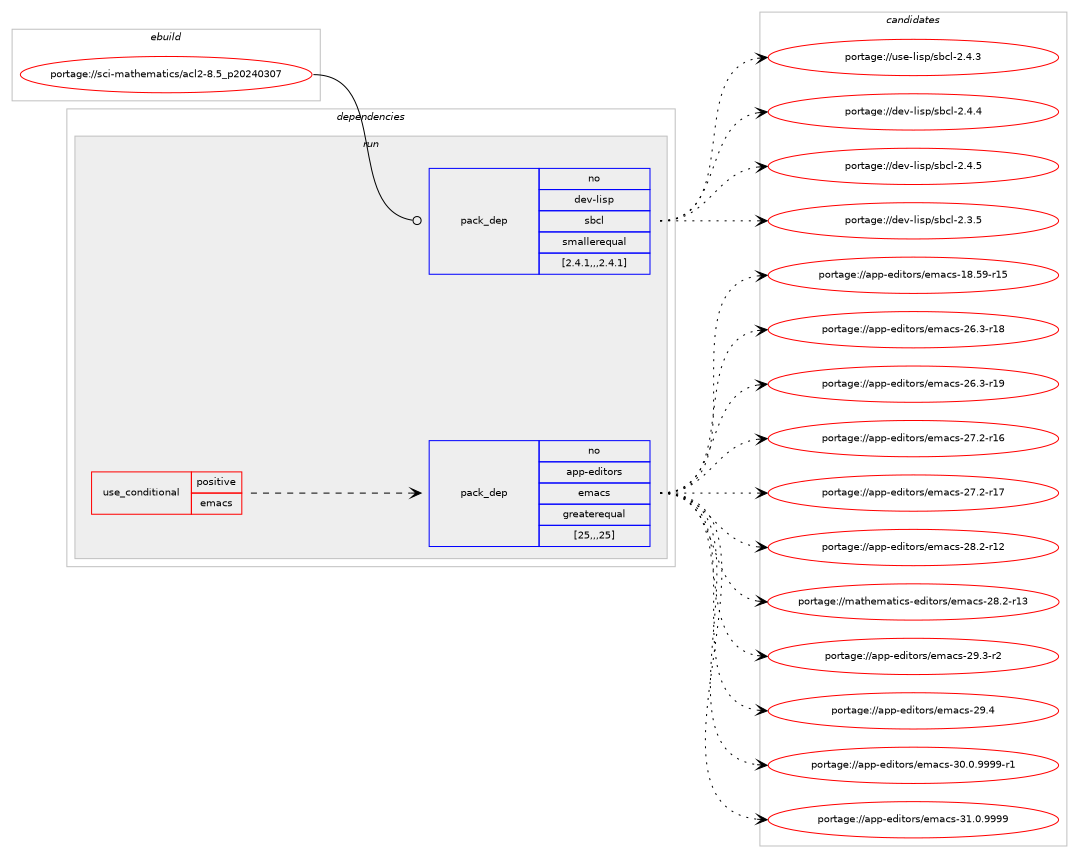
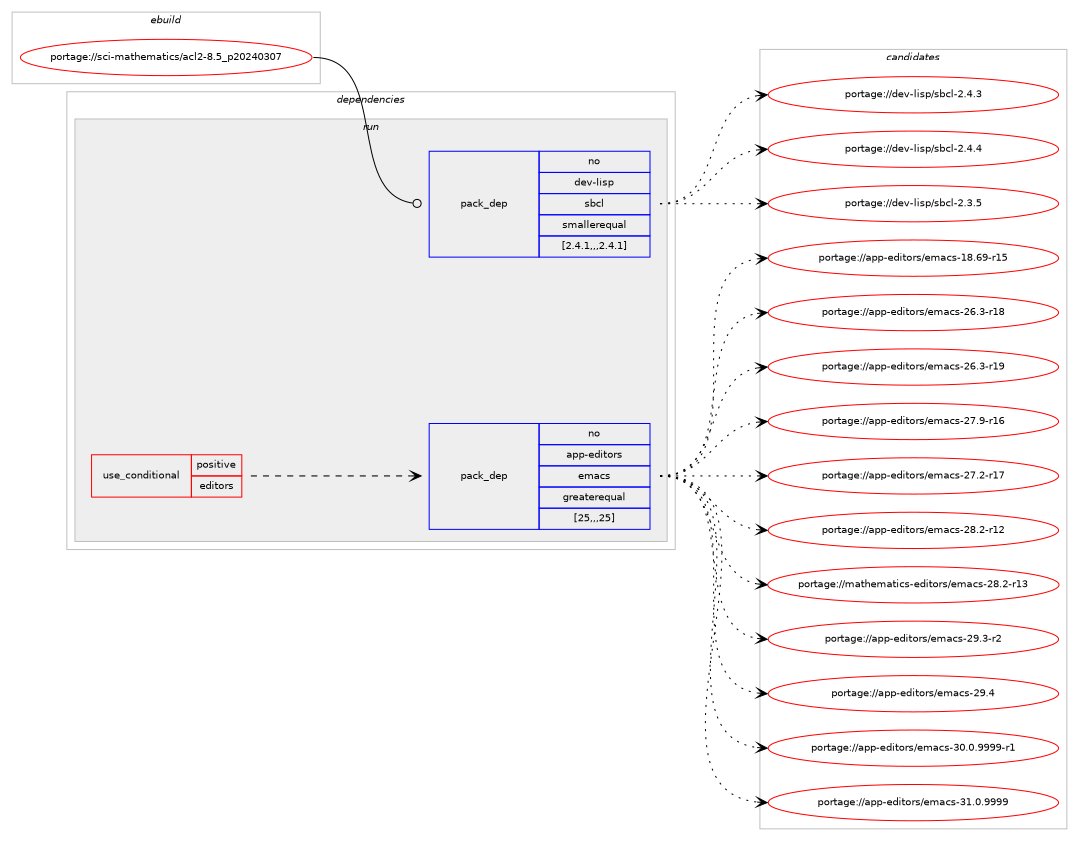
(913, 57) -> (913, 95)
(913, 166) -> none
(913, 275) -> (913, 258)
(913, 439) -> (913, 421)
(217, 503) -> (217, 486)
